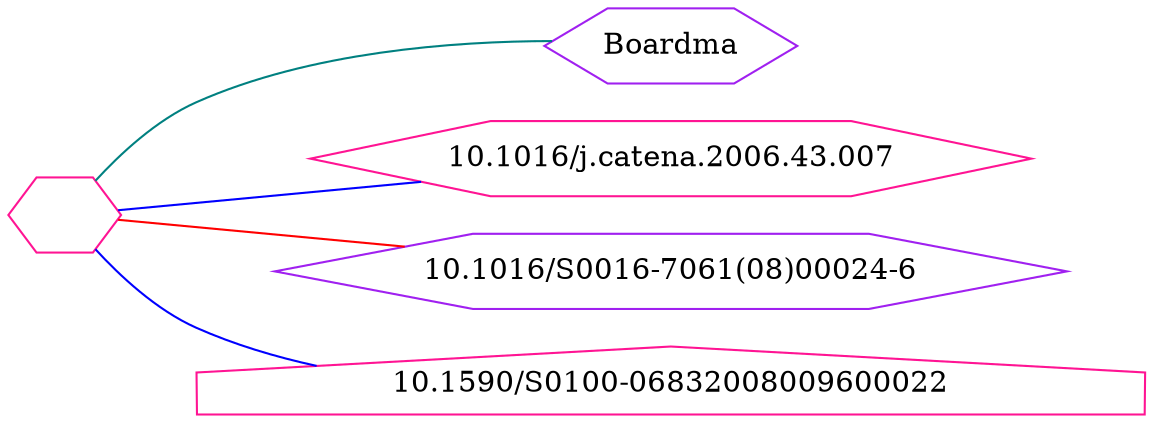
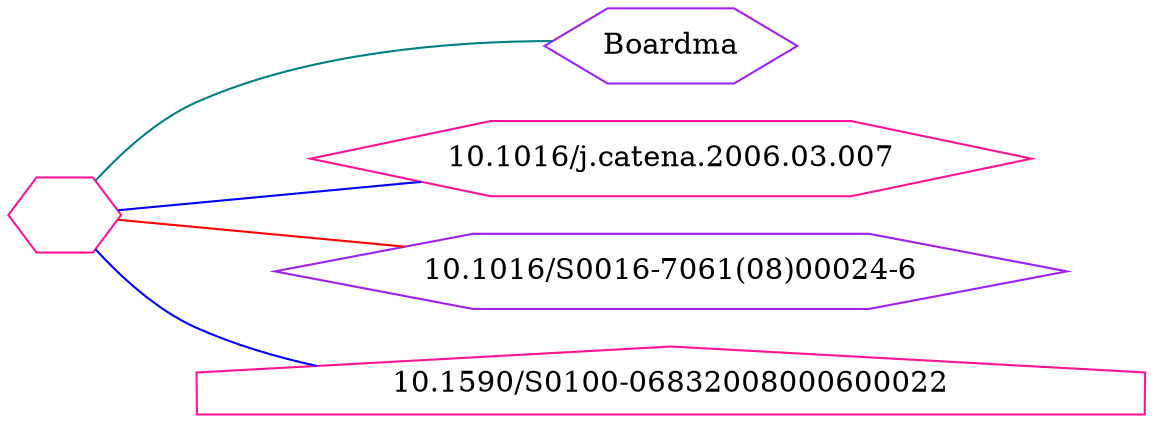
(671, 159) -> (671, 159)
(671, 384) -> (671, 384)
